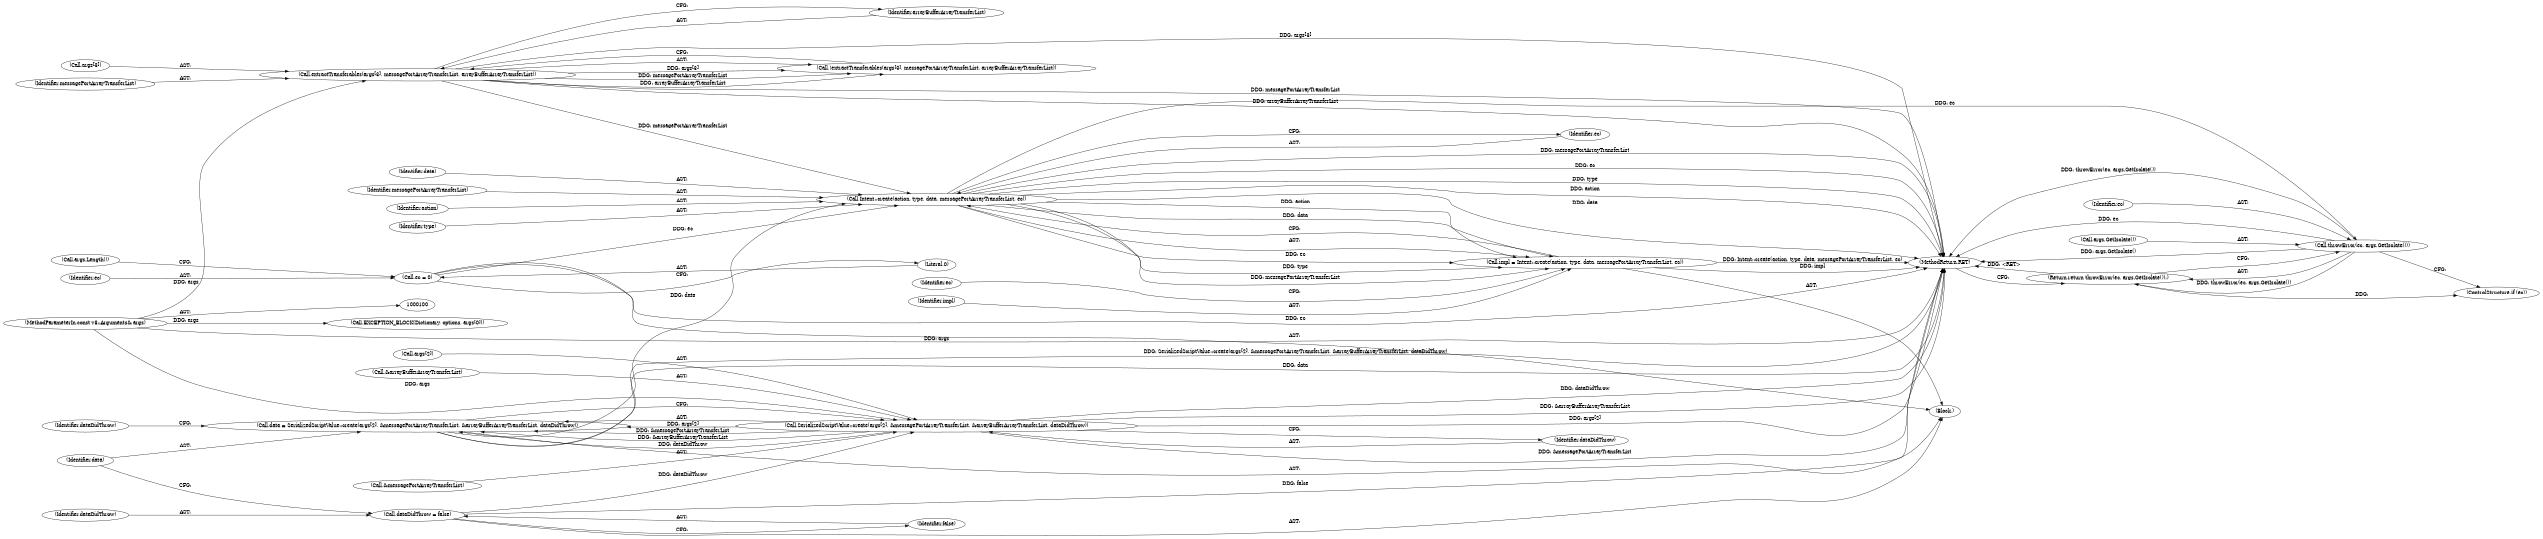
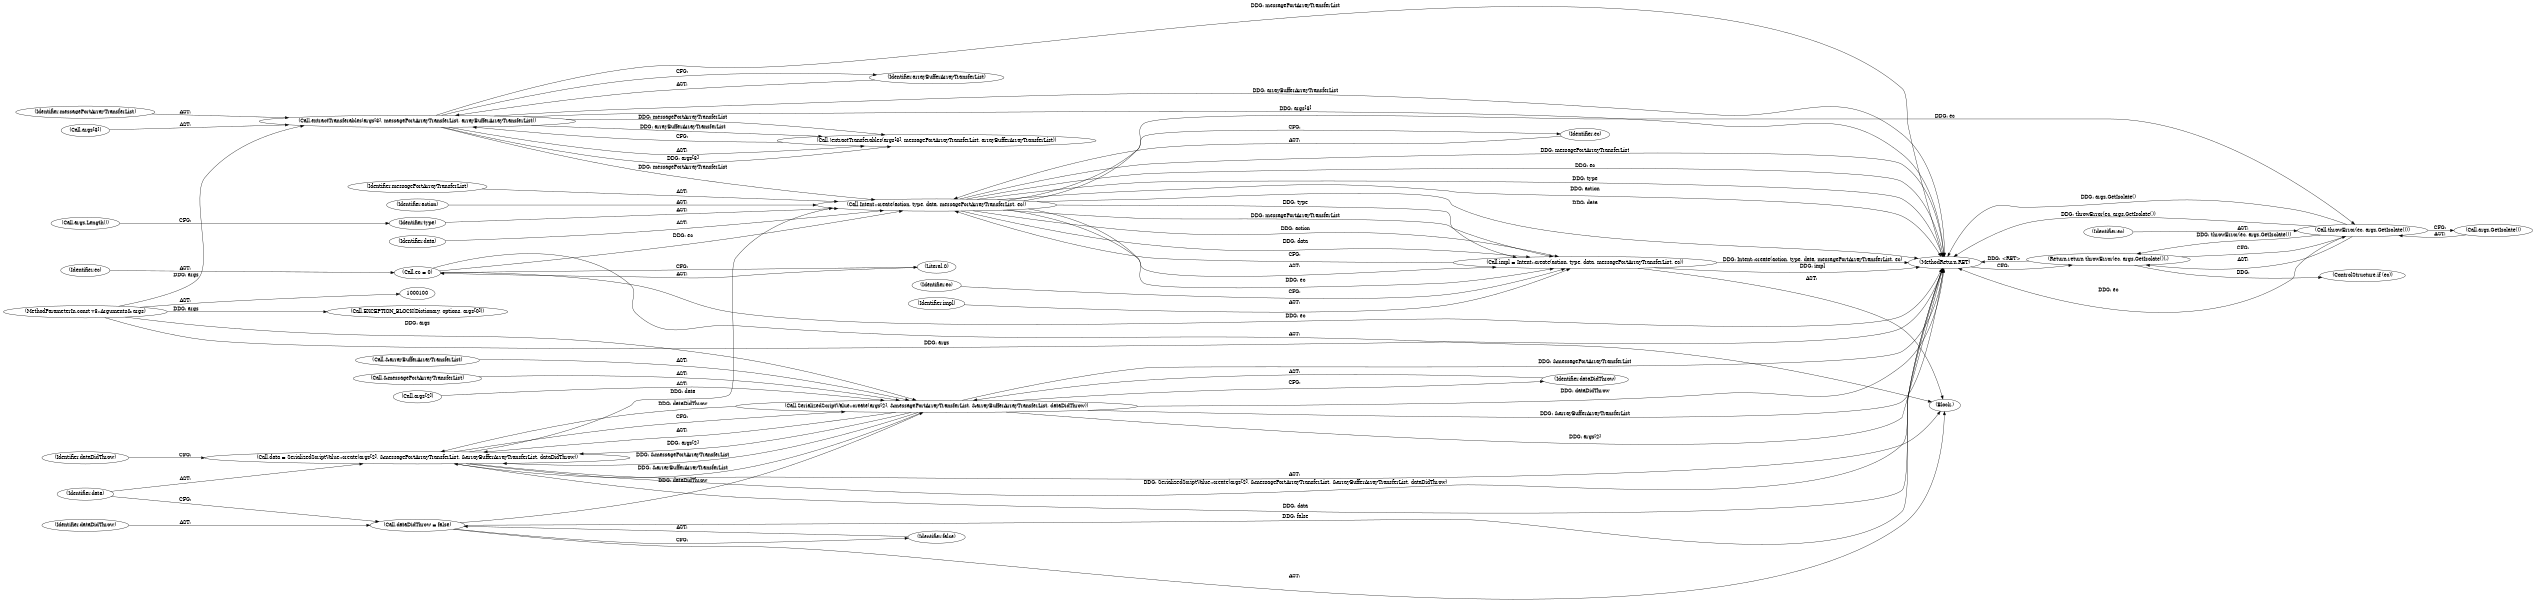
(255, 269) -> (253, 223)
(2428, 269) -> (2439, 230)
